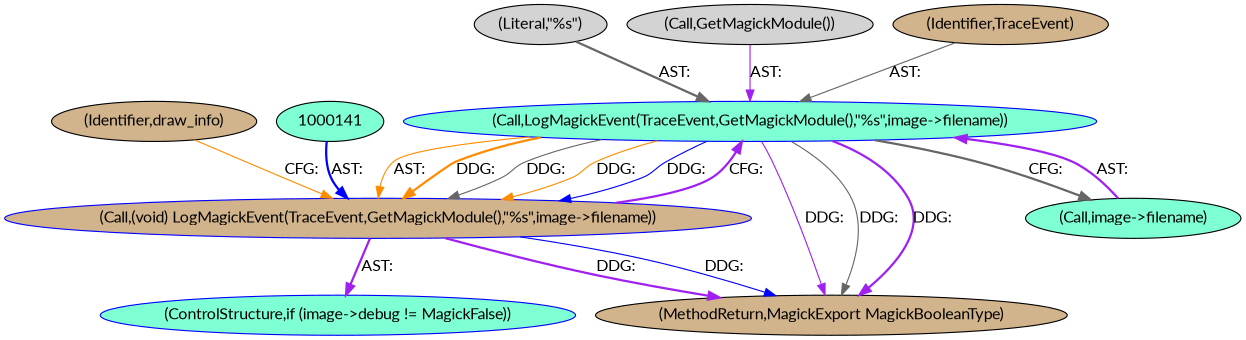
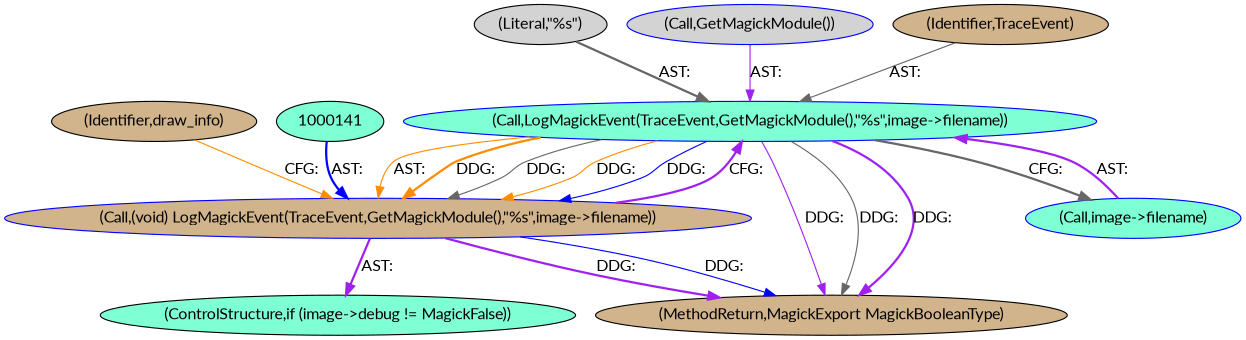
(750, 25) -> (750, 25)
(1133, 218) -> (1133, 218)
(338, 315) -> (338, 315)
